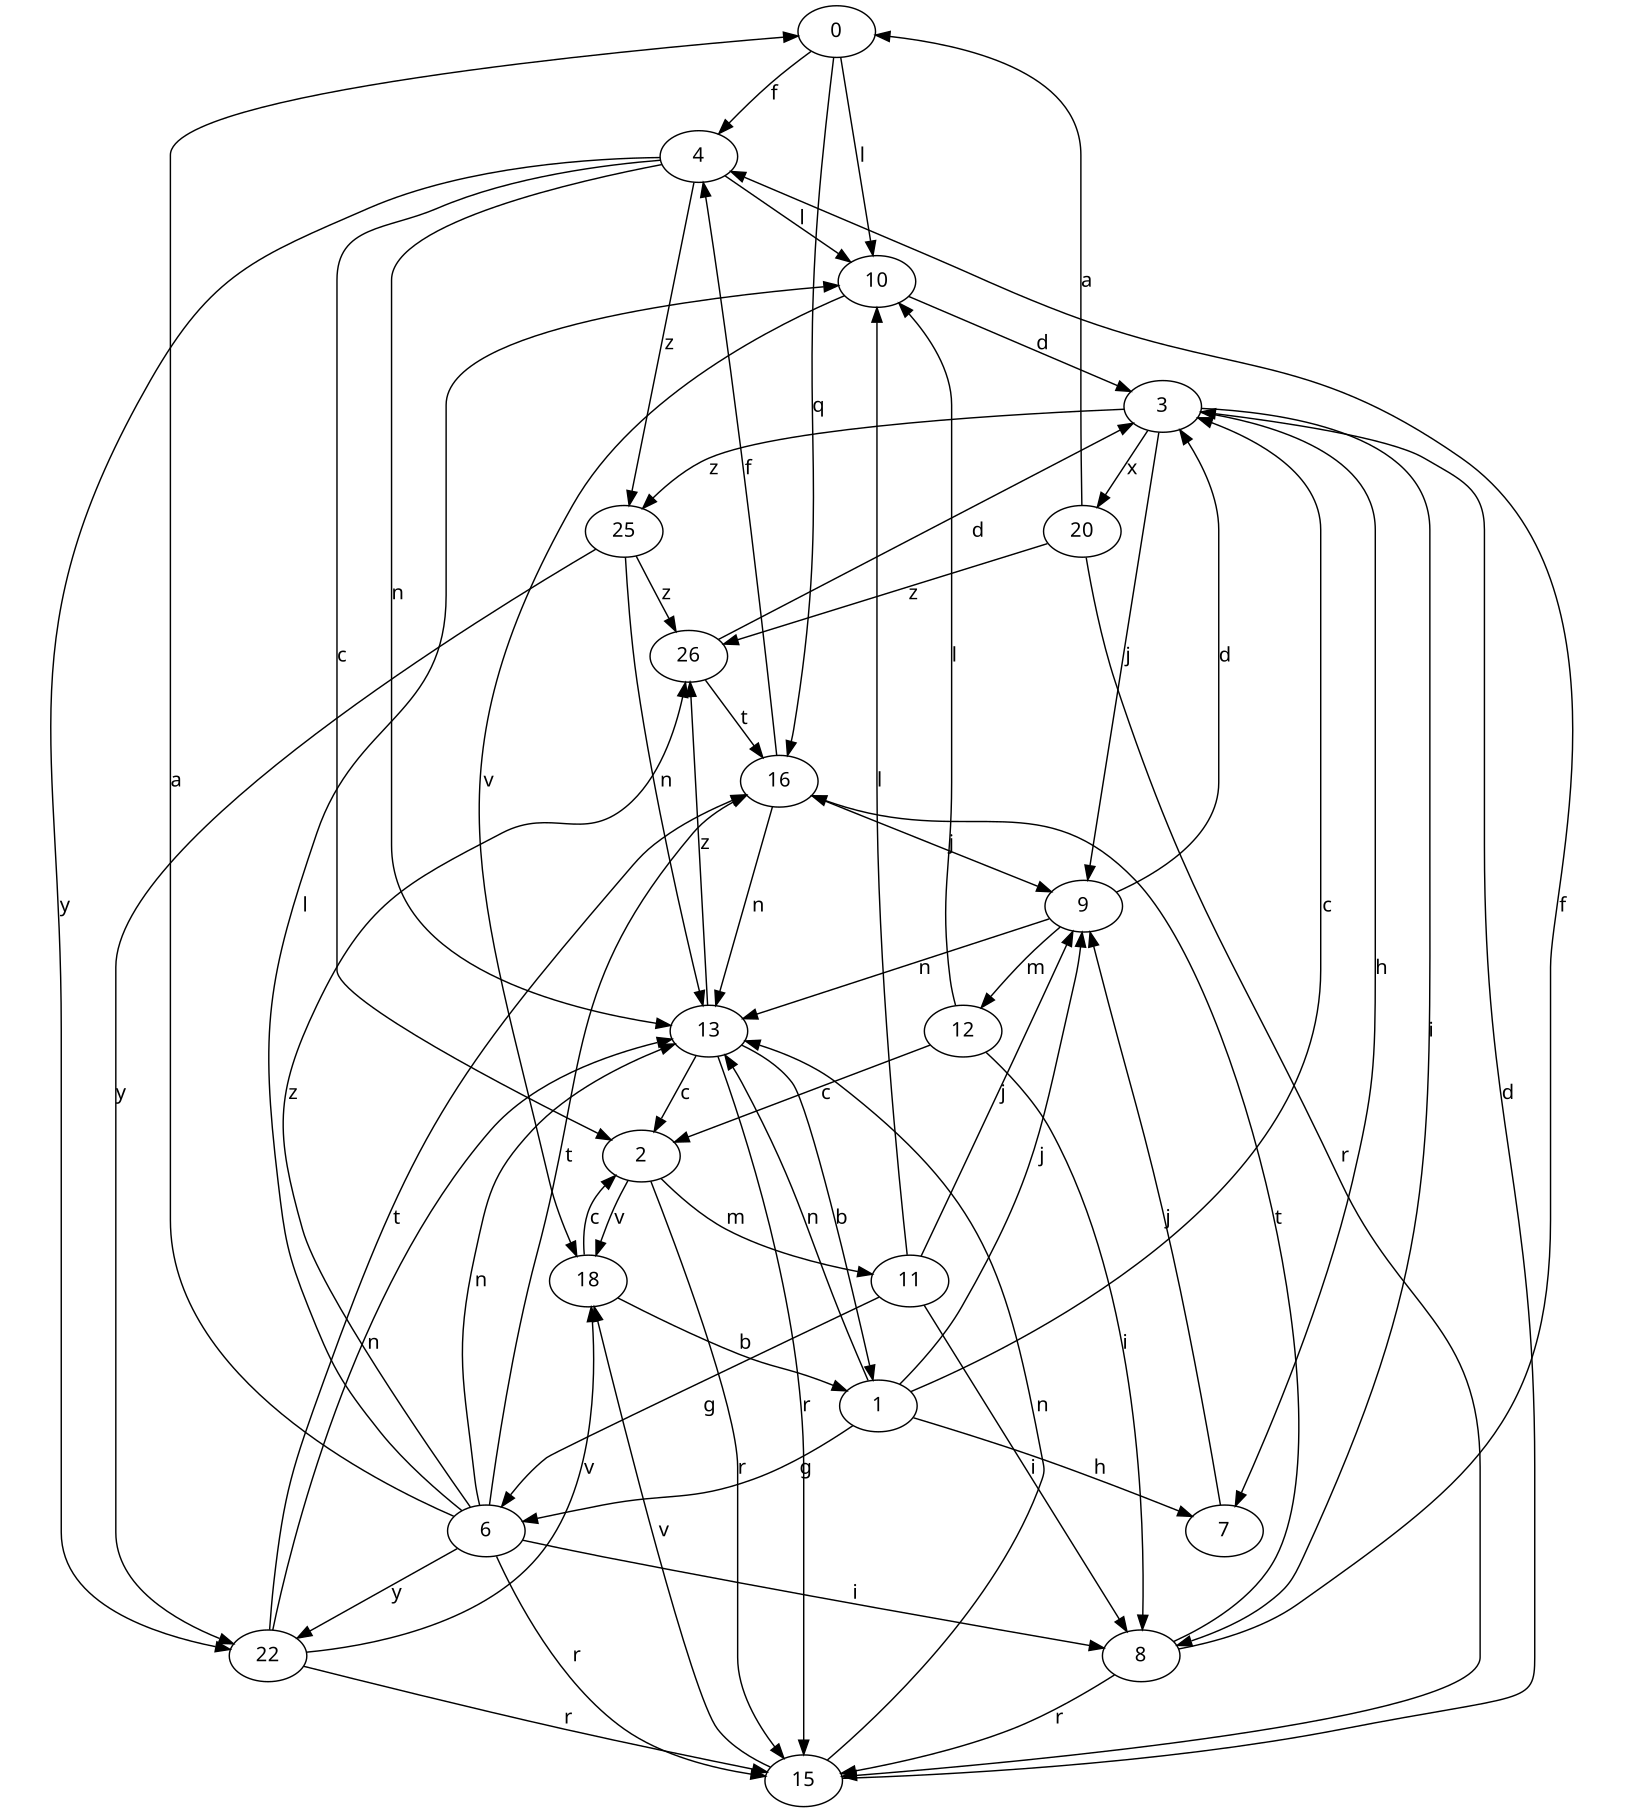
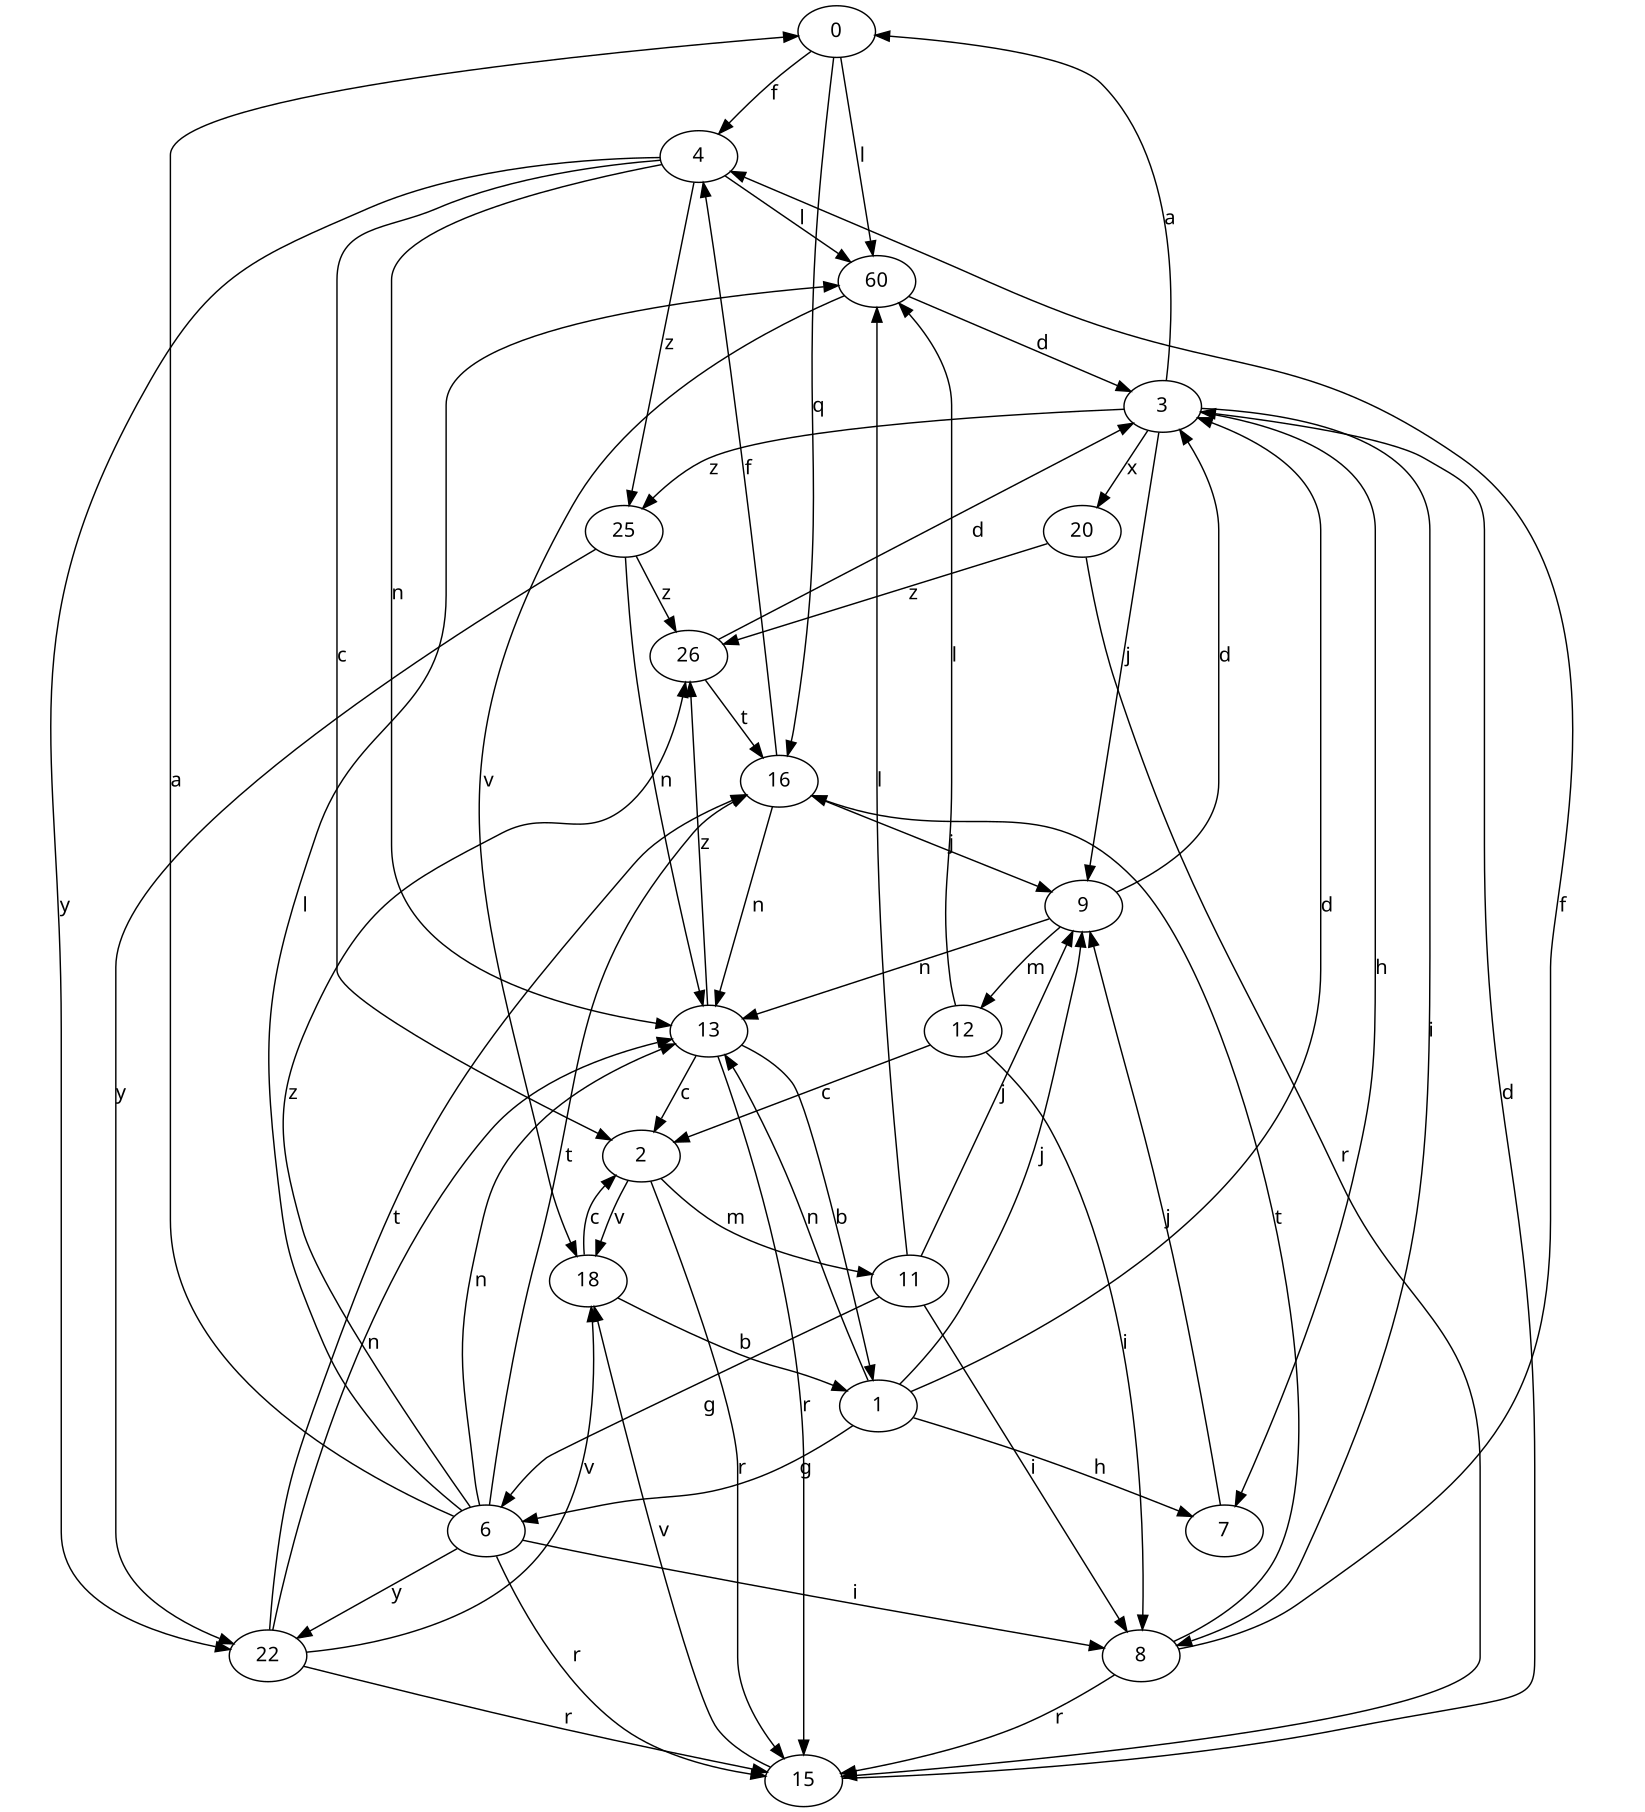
(1081, 208) -> (1130, 121)
(877, 281) -> (877, 281)
(1327, 906) -> (1327, 906)
(1027, 1385) -> none
